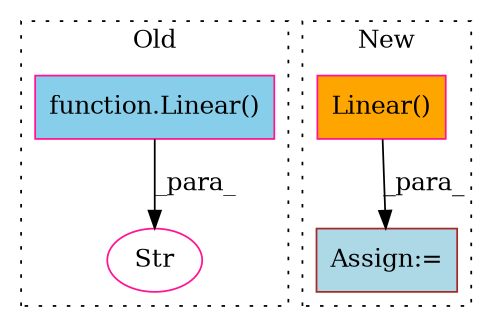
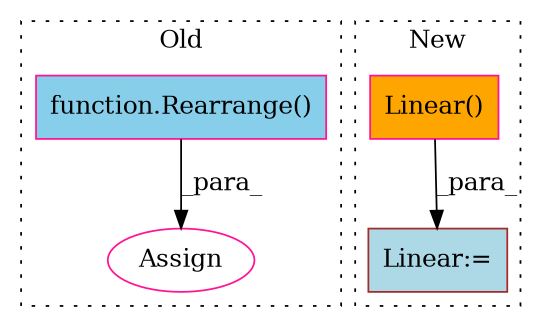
(155, 107) -> (181, 107)
(155, 260) -> (181, 260)
(387, 260) -> (438, 260)
